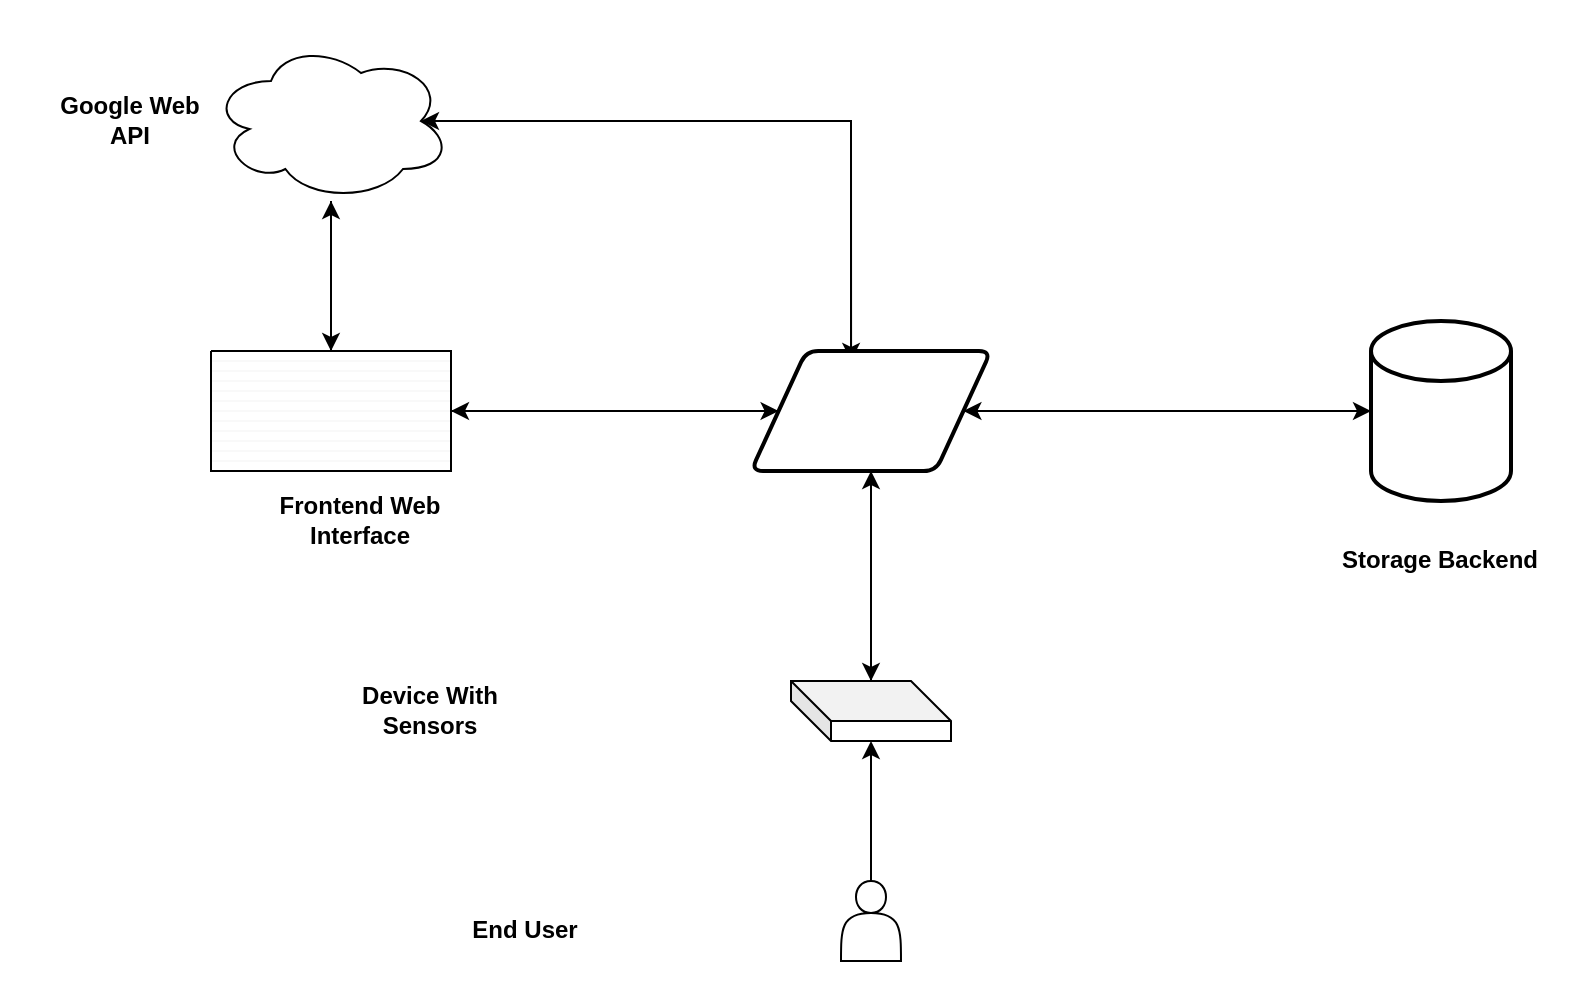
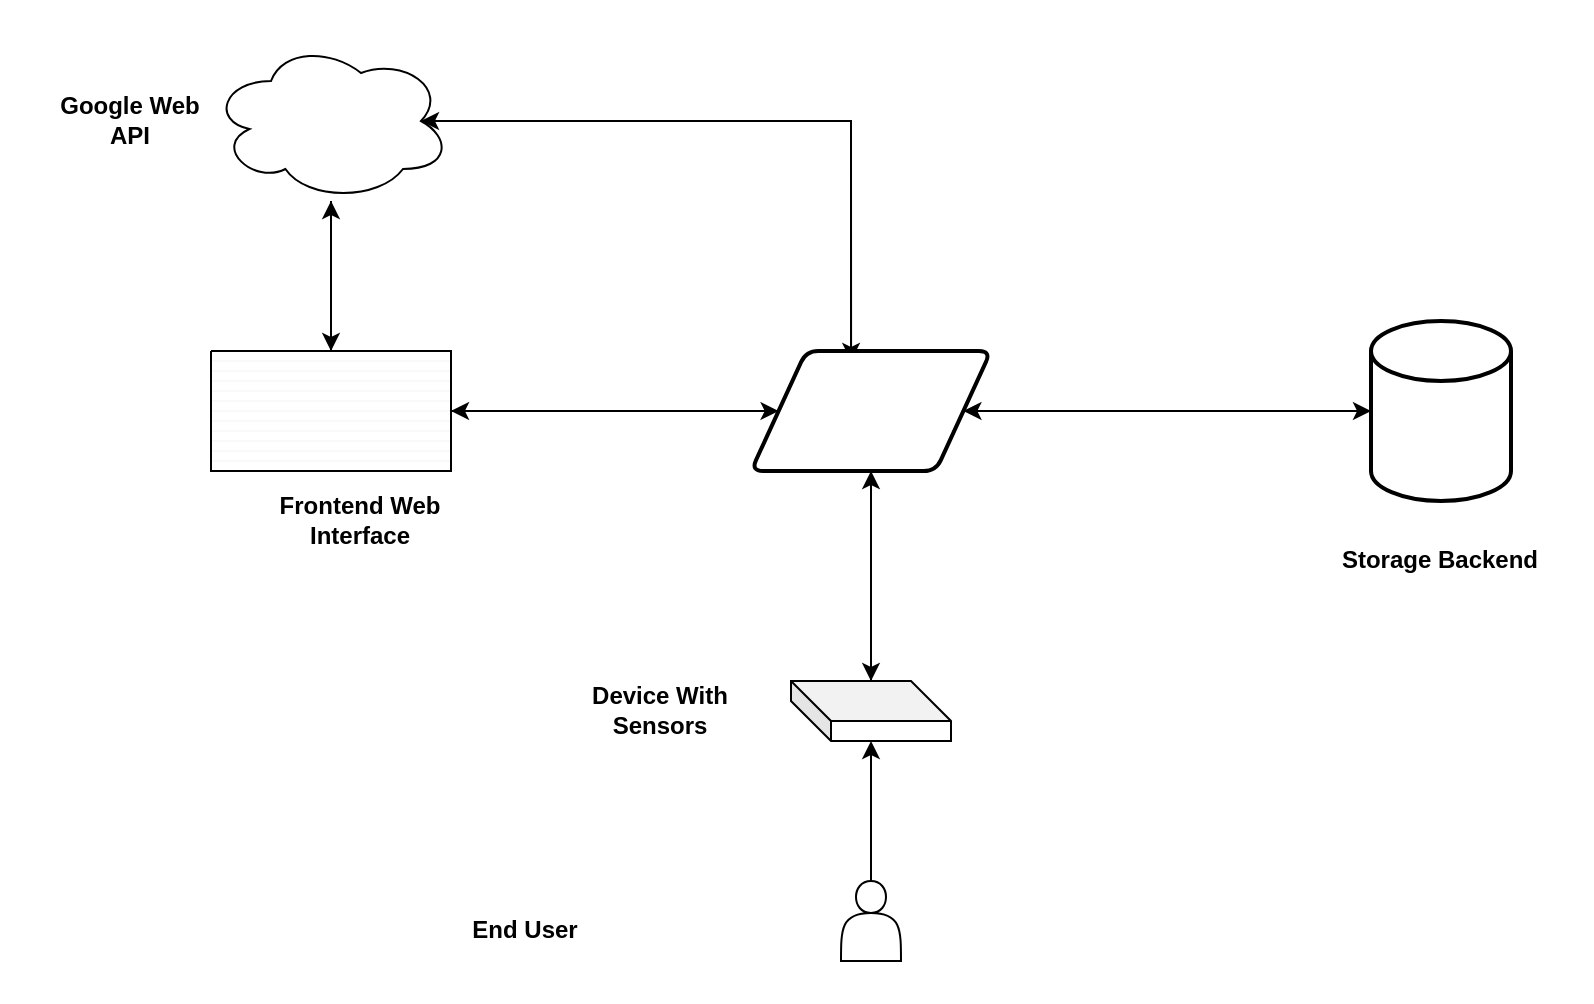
(431, 711) -> (661, 711)
